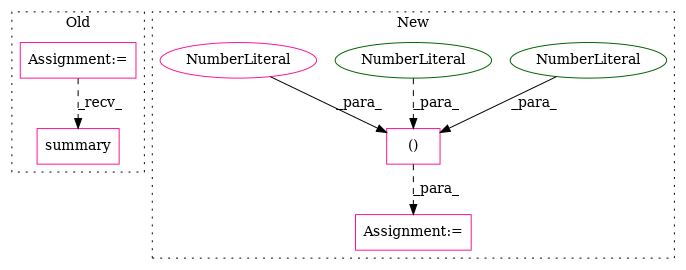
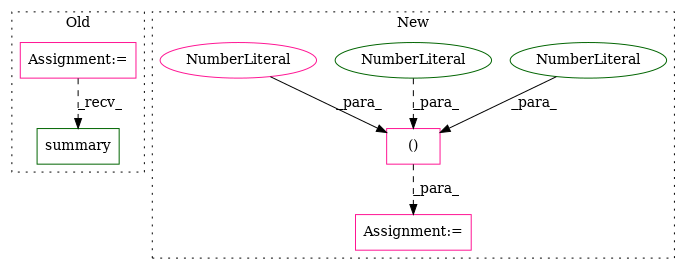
(78, 146) -> (78, 146)
